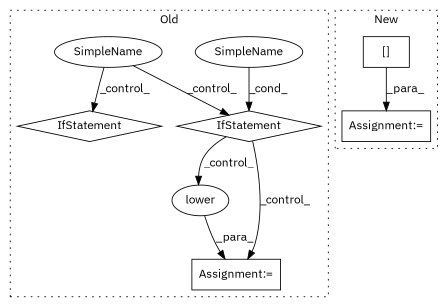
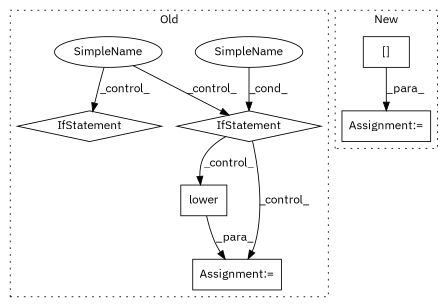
(200, 200) -> (204, 200)
